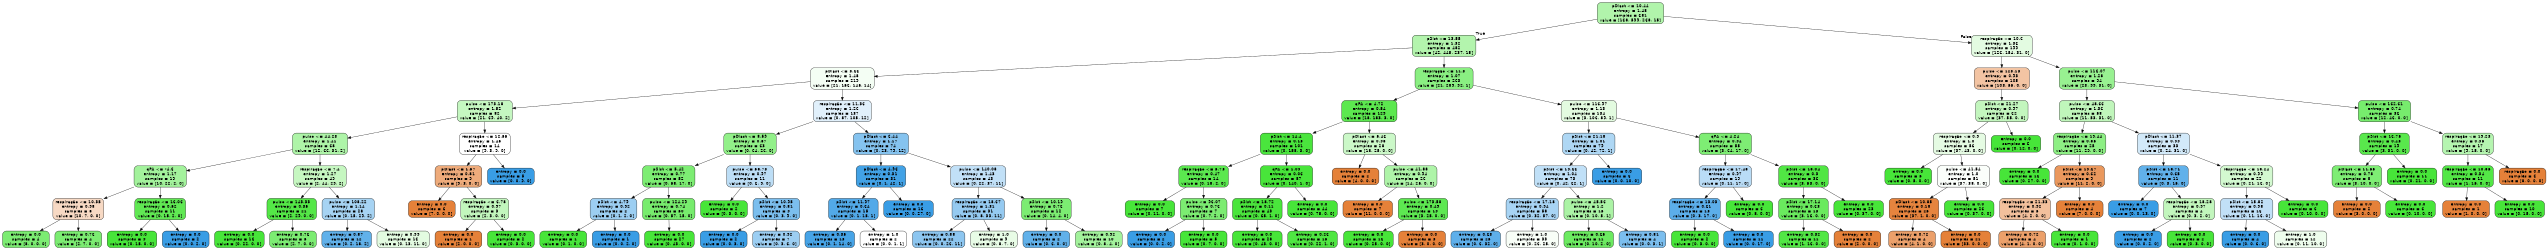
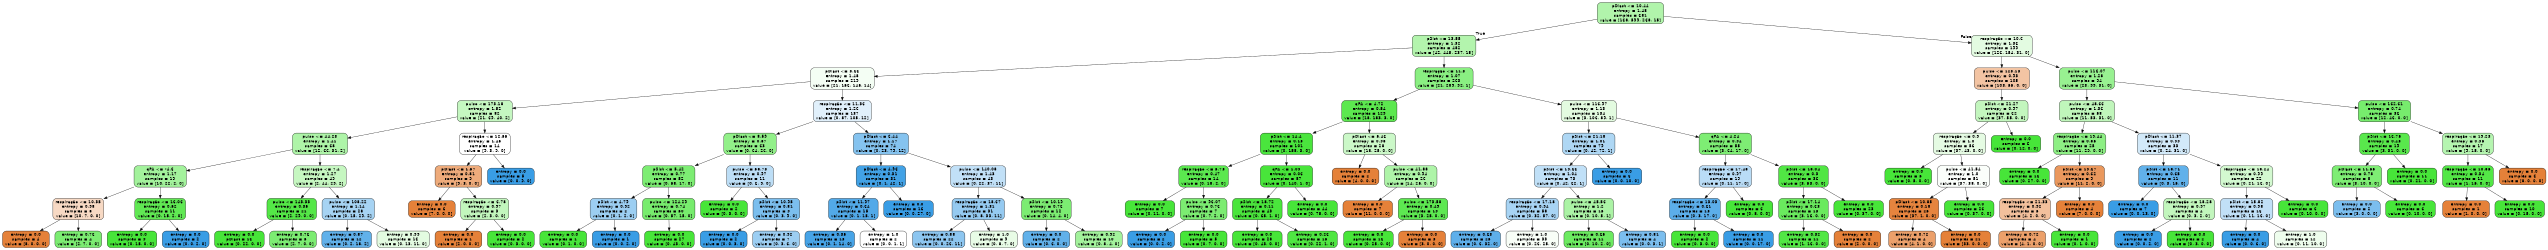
(2523, 176) -> (2523, 176)
(2357, 209) -> (2357, 209)
(26, 239) -> (26, 239)
(239, 239) -> (239, 239)
